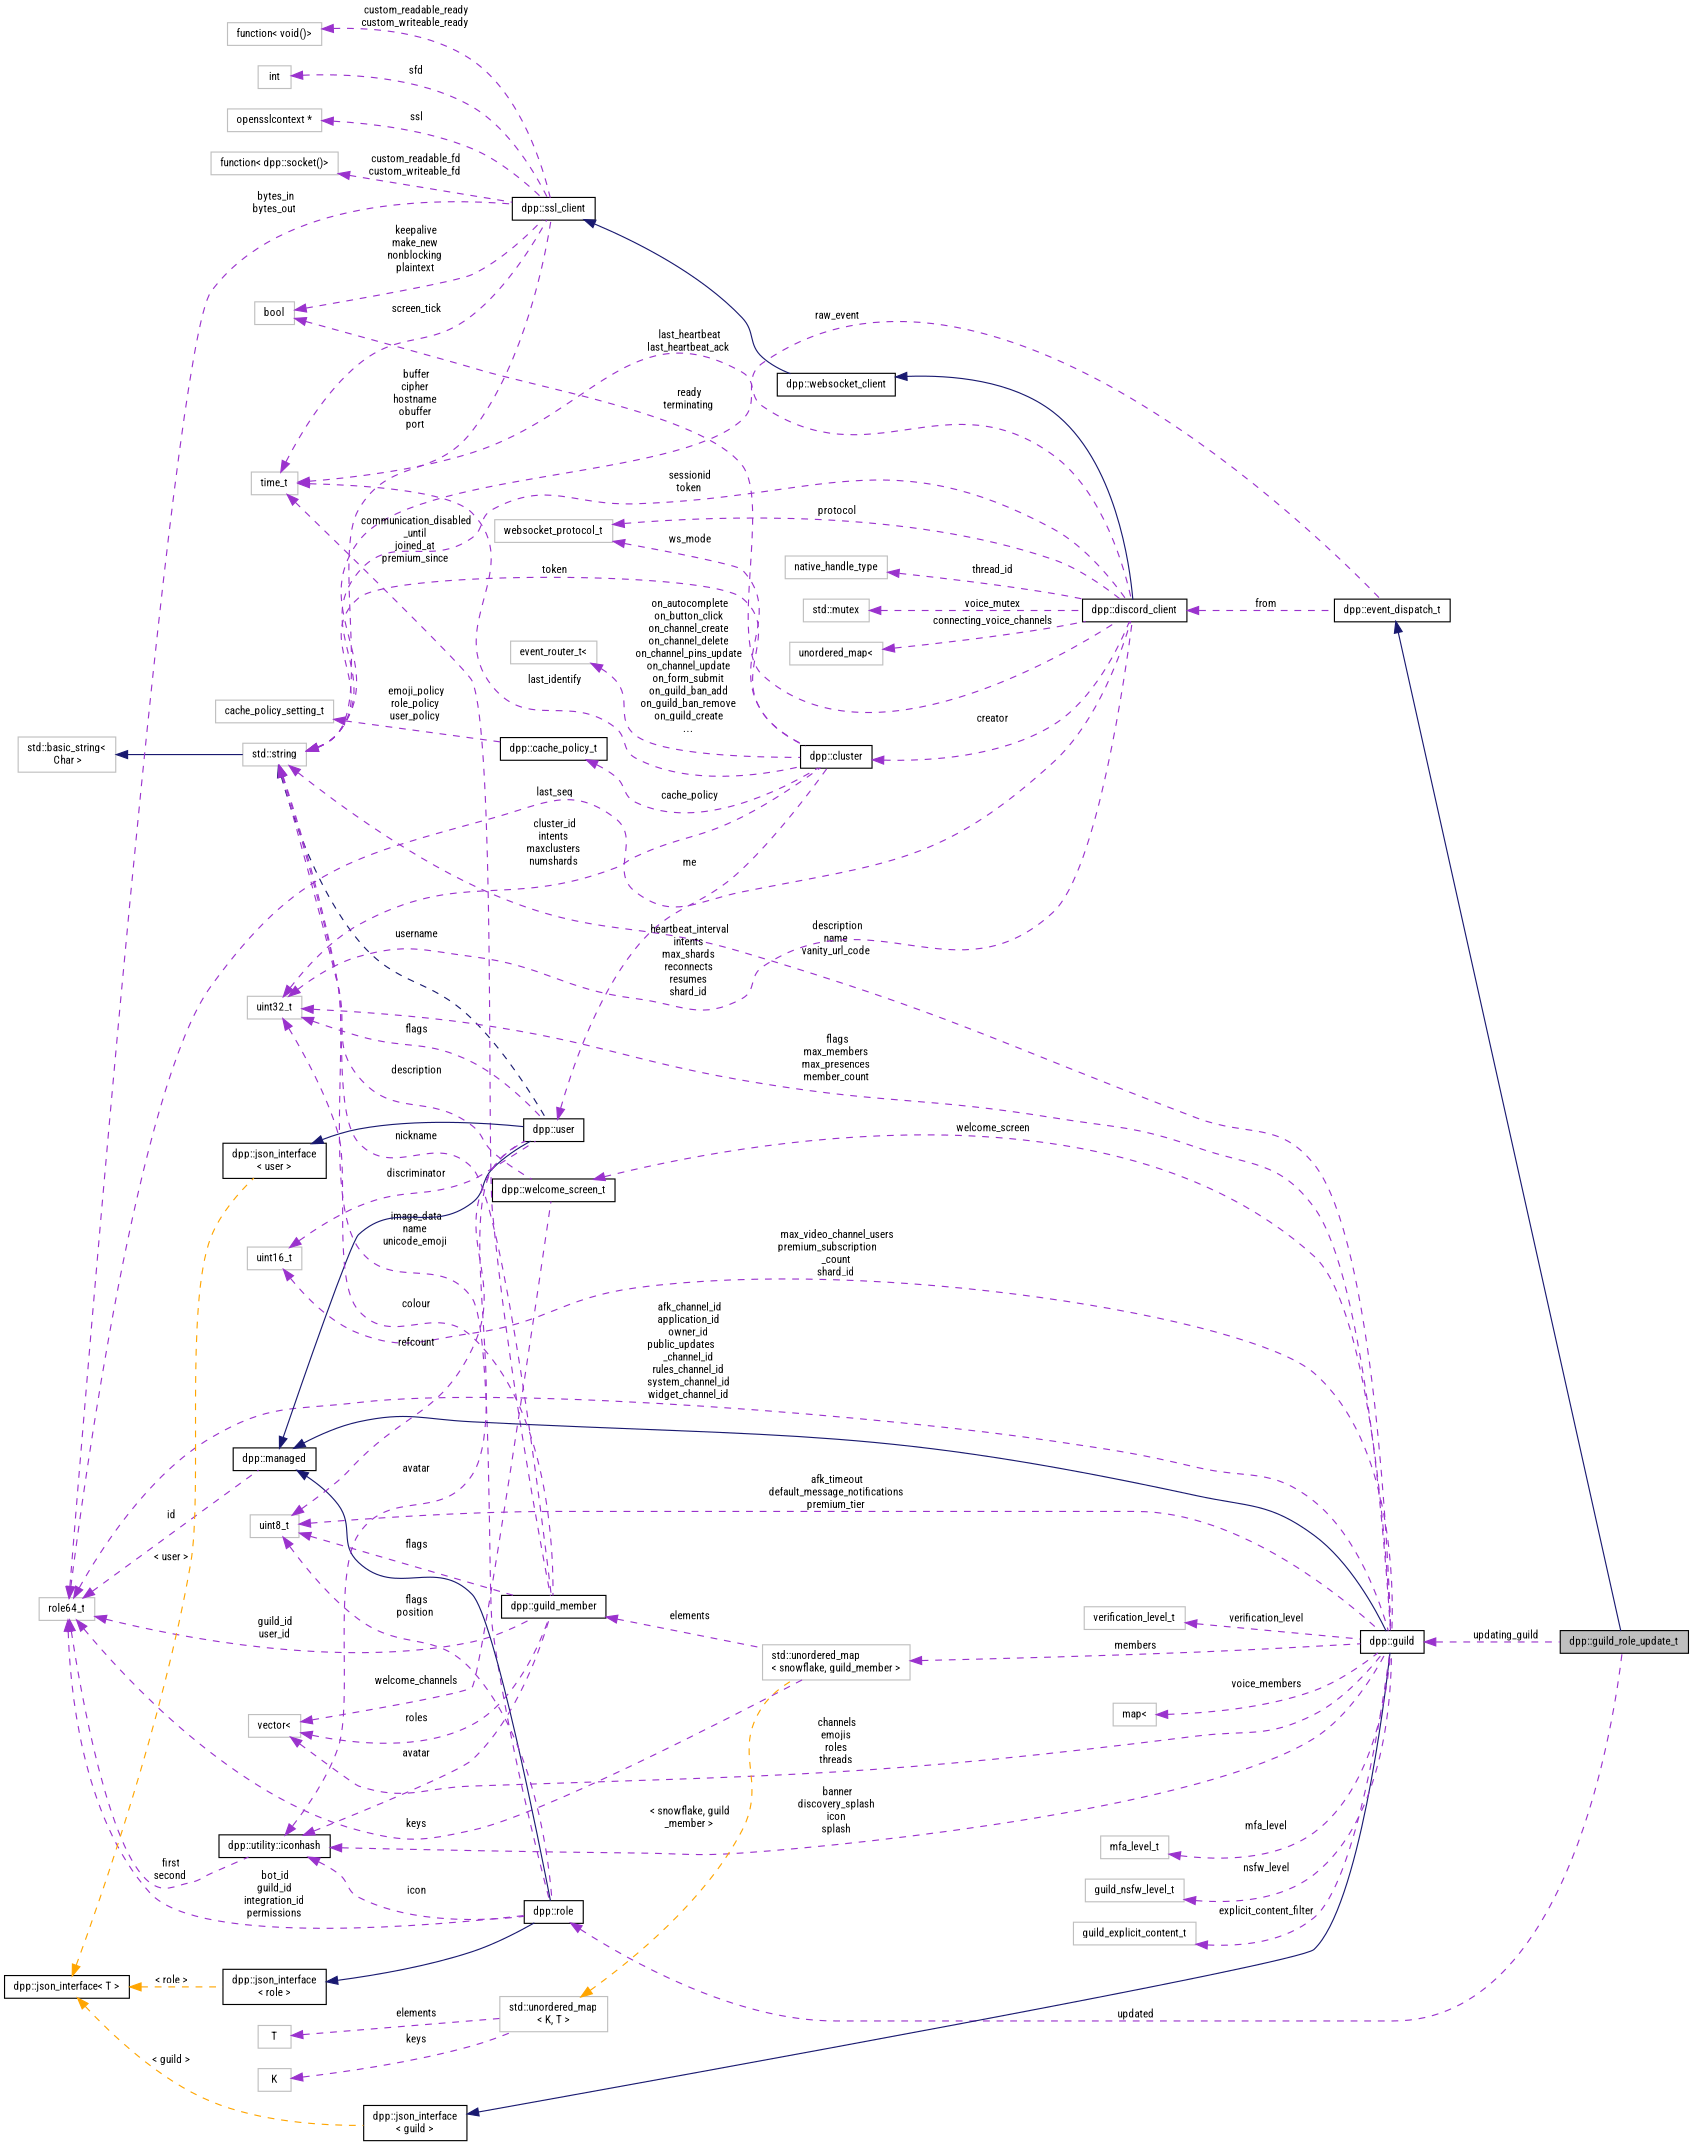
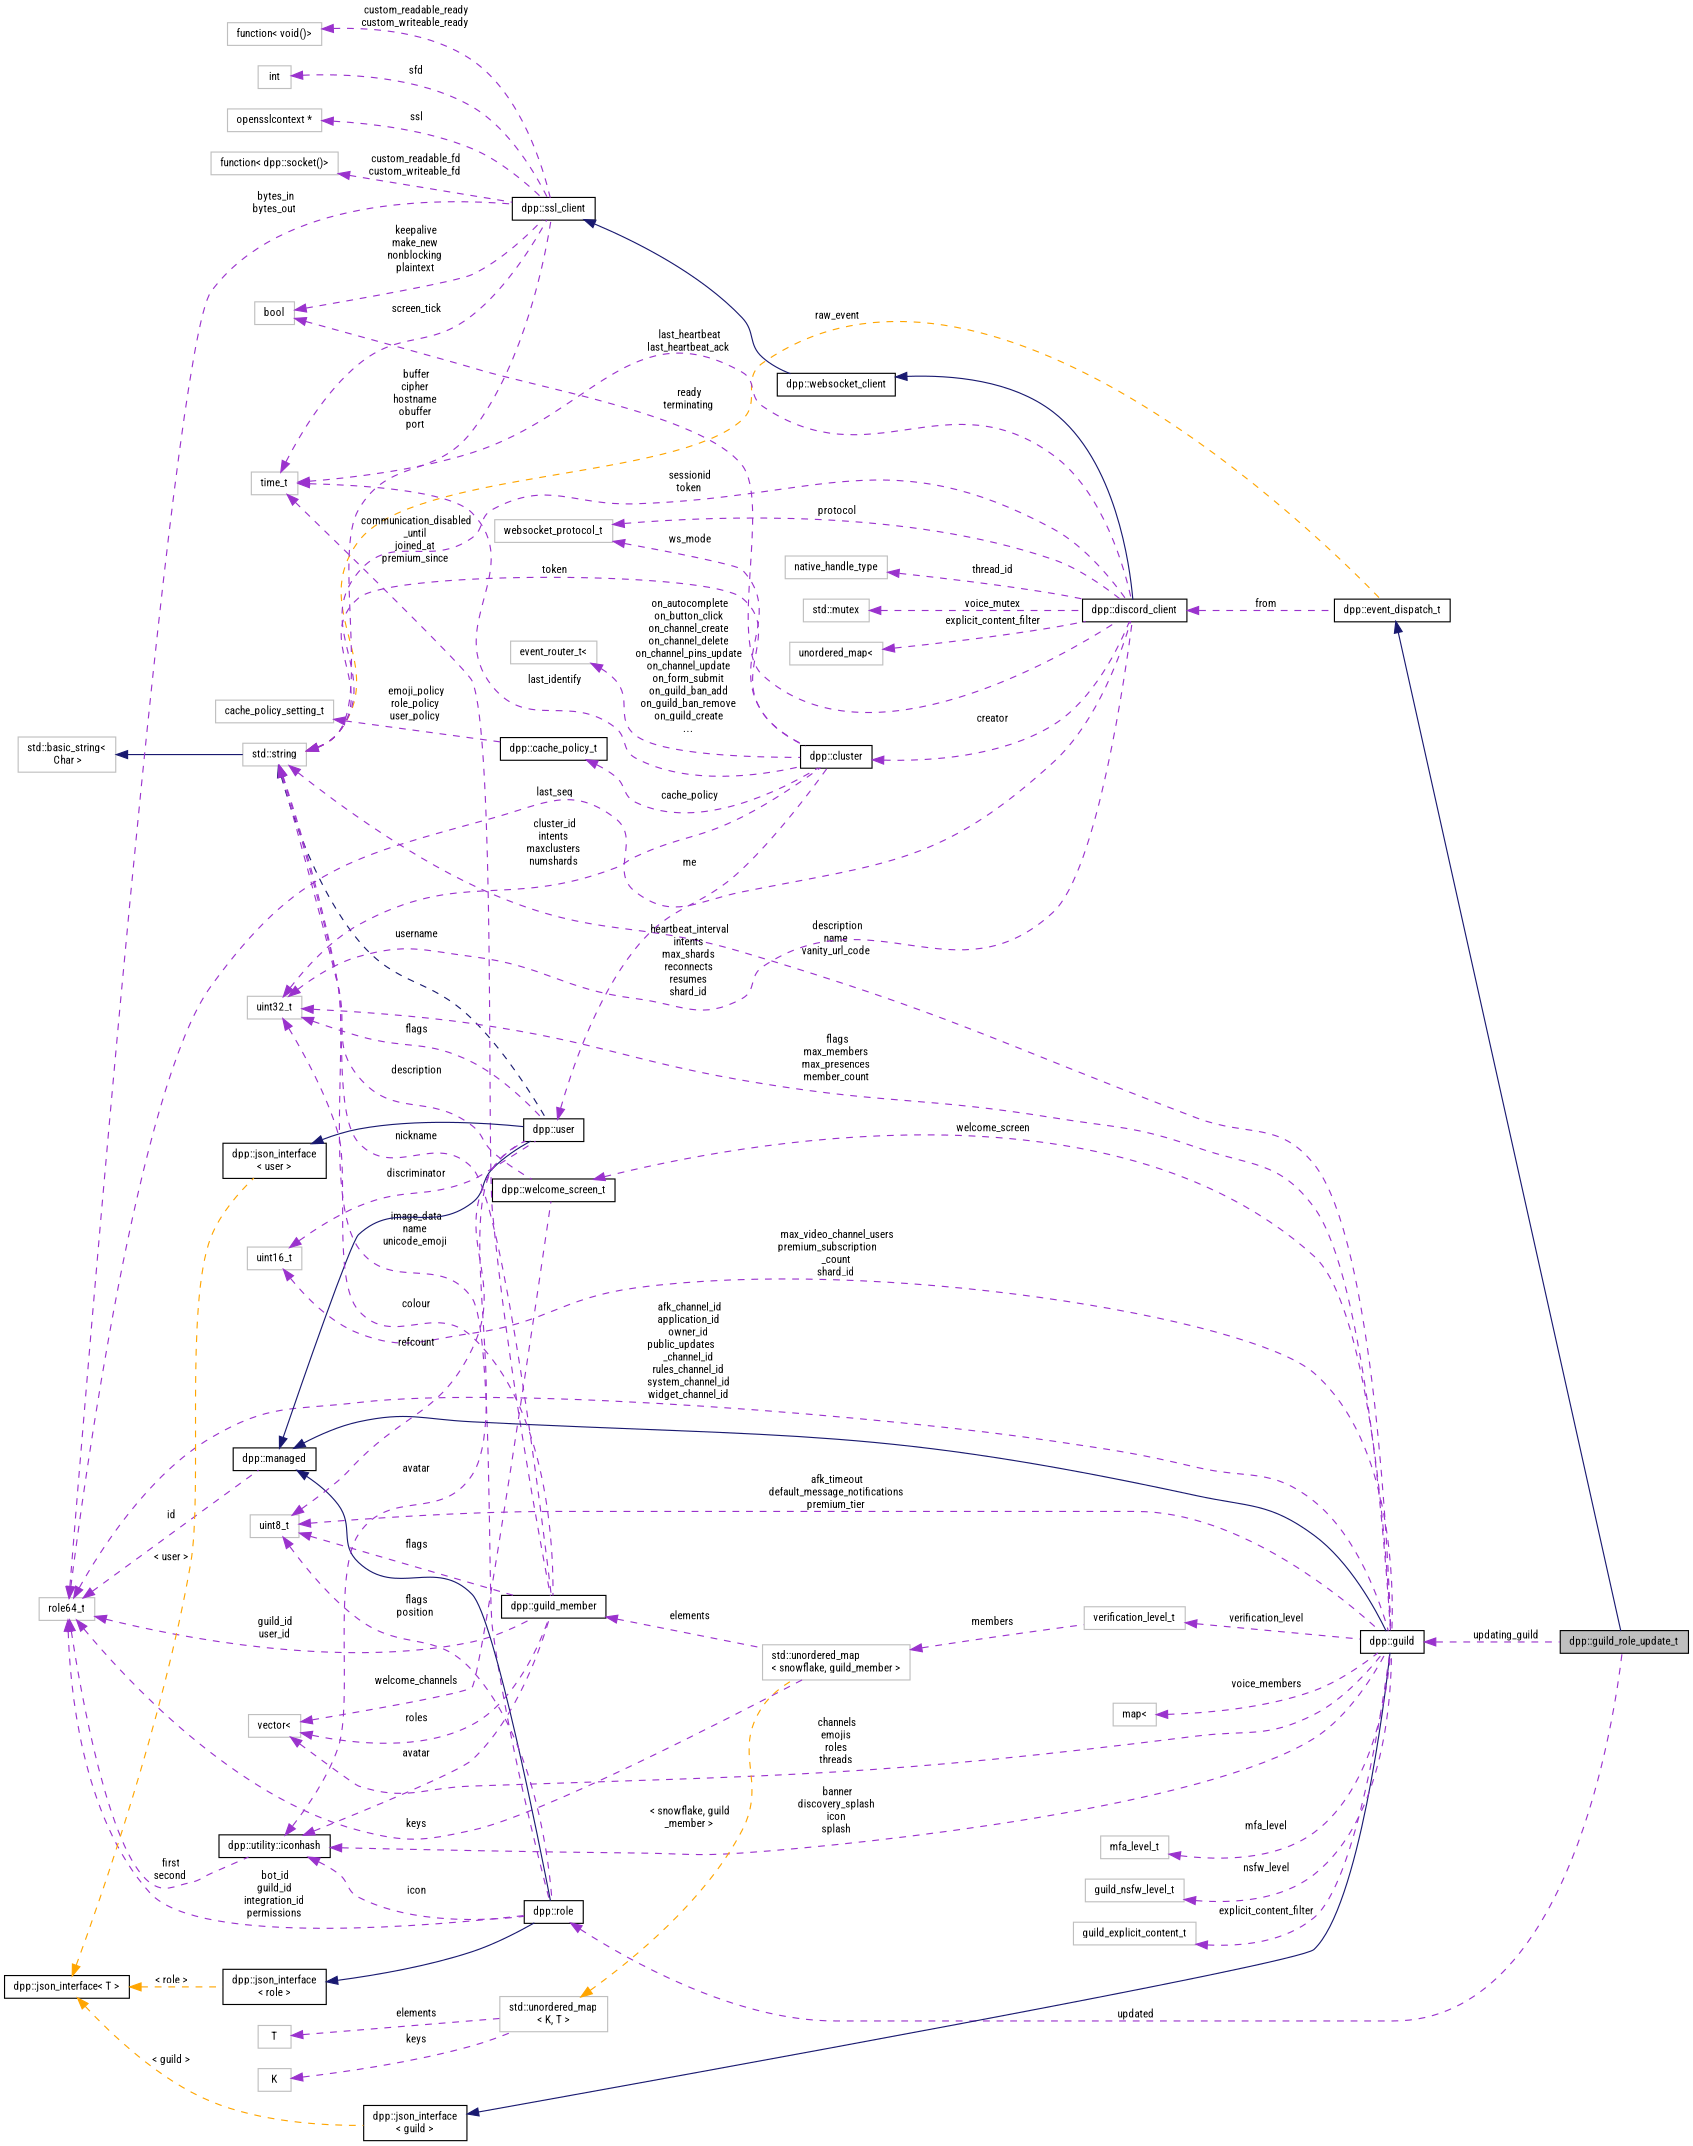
(802, 346) -> (802, 346)
(992, 621) -> (992, 621)
(1141, 1654) -> (1003, 1636)
